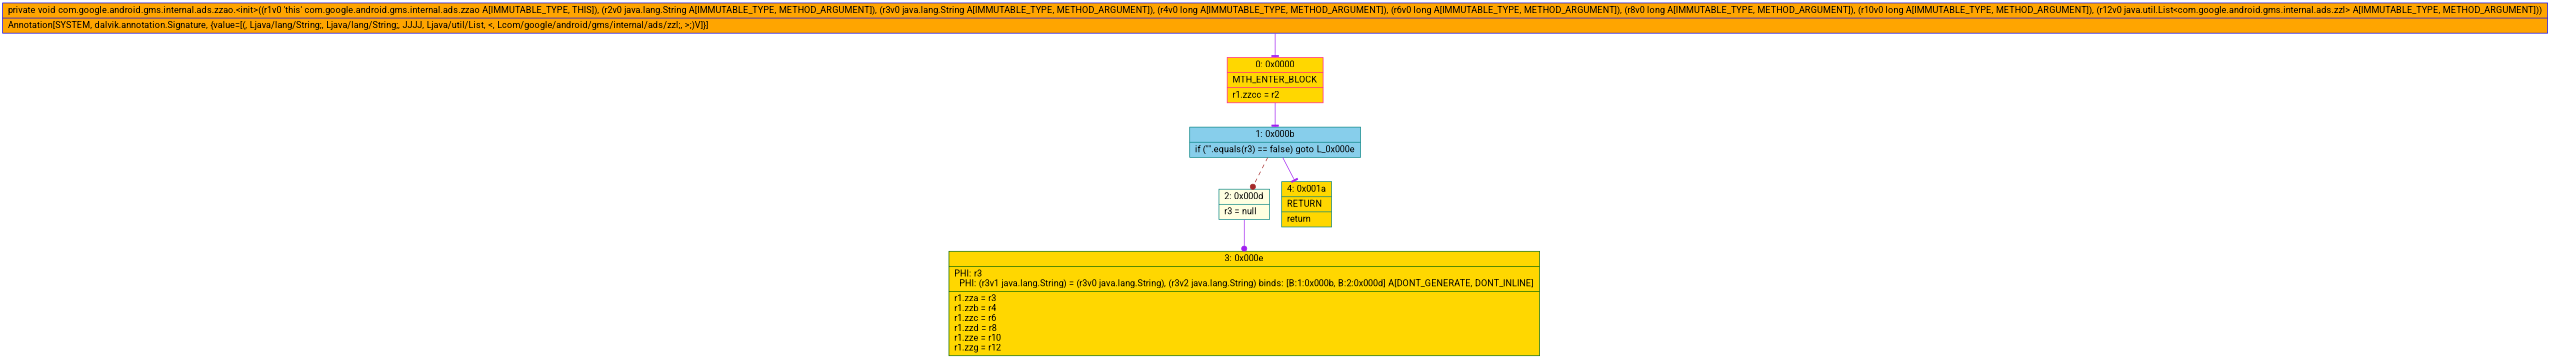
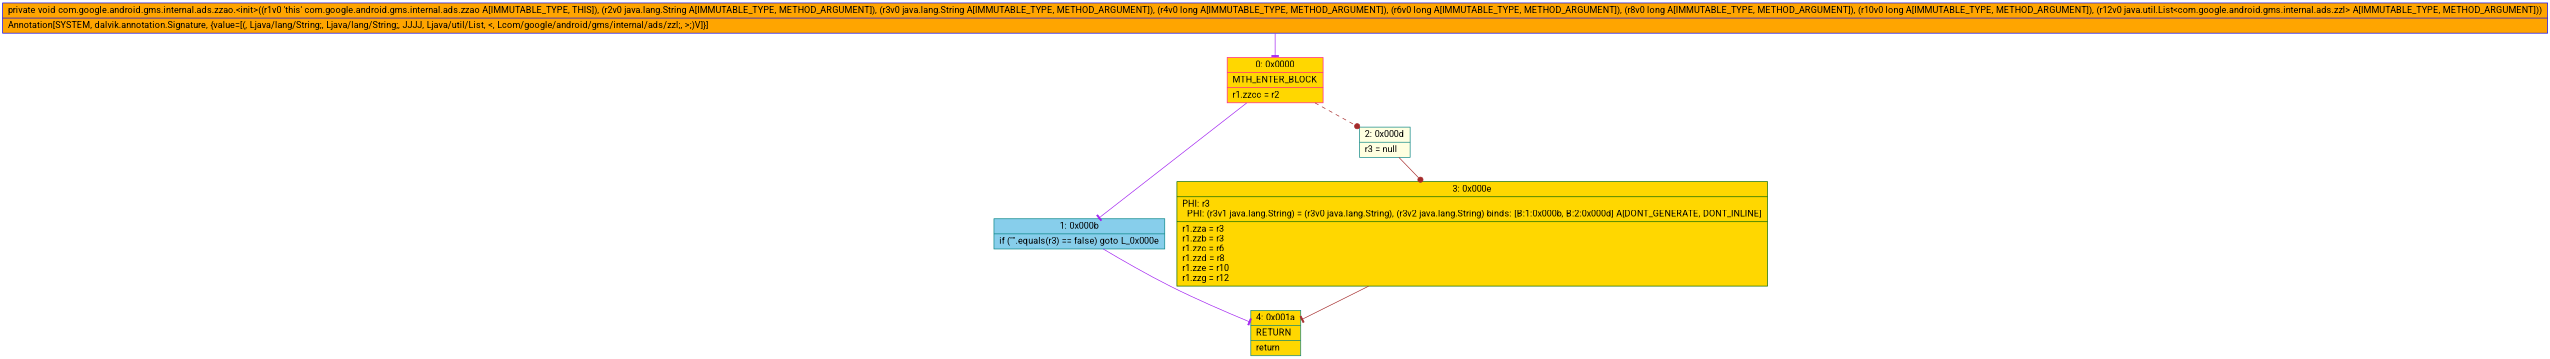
(1261, 171) -> (1335, 114)
(1244, 233) -> (1409, 168)
none -> (1336, 302)
(975, 308) -> (1203, 239)
